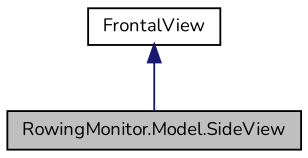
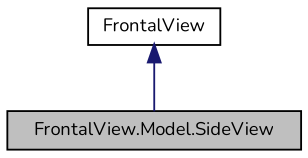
(154, 130) -> (154, 130)
